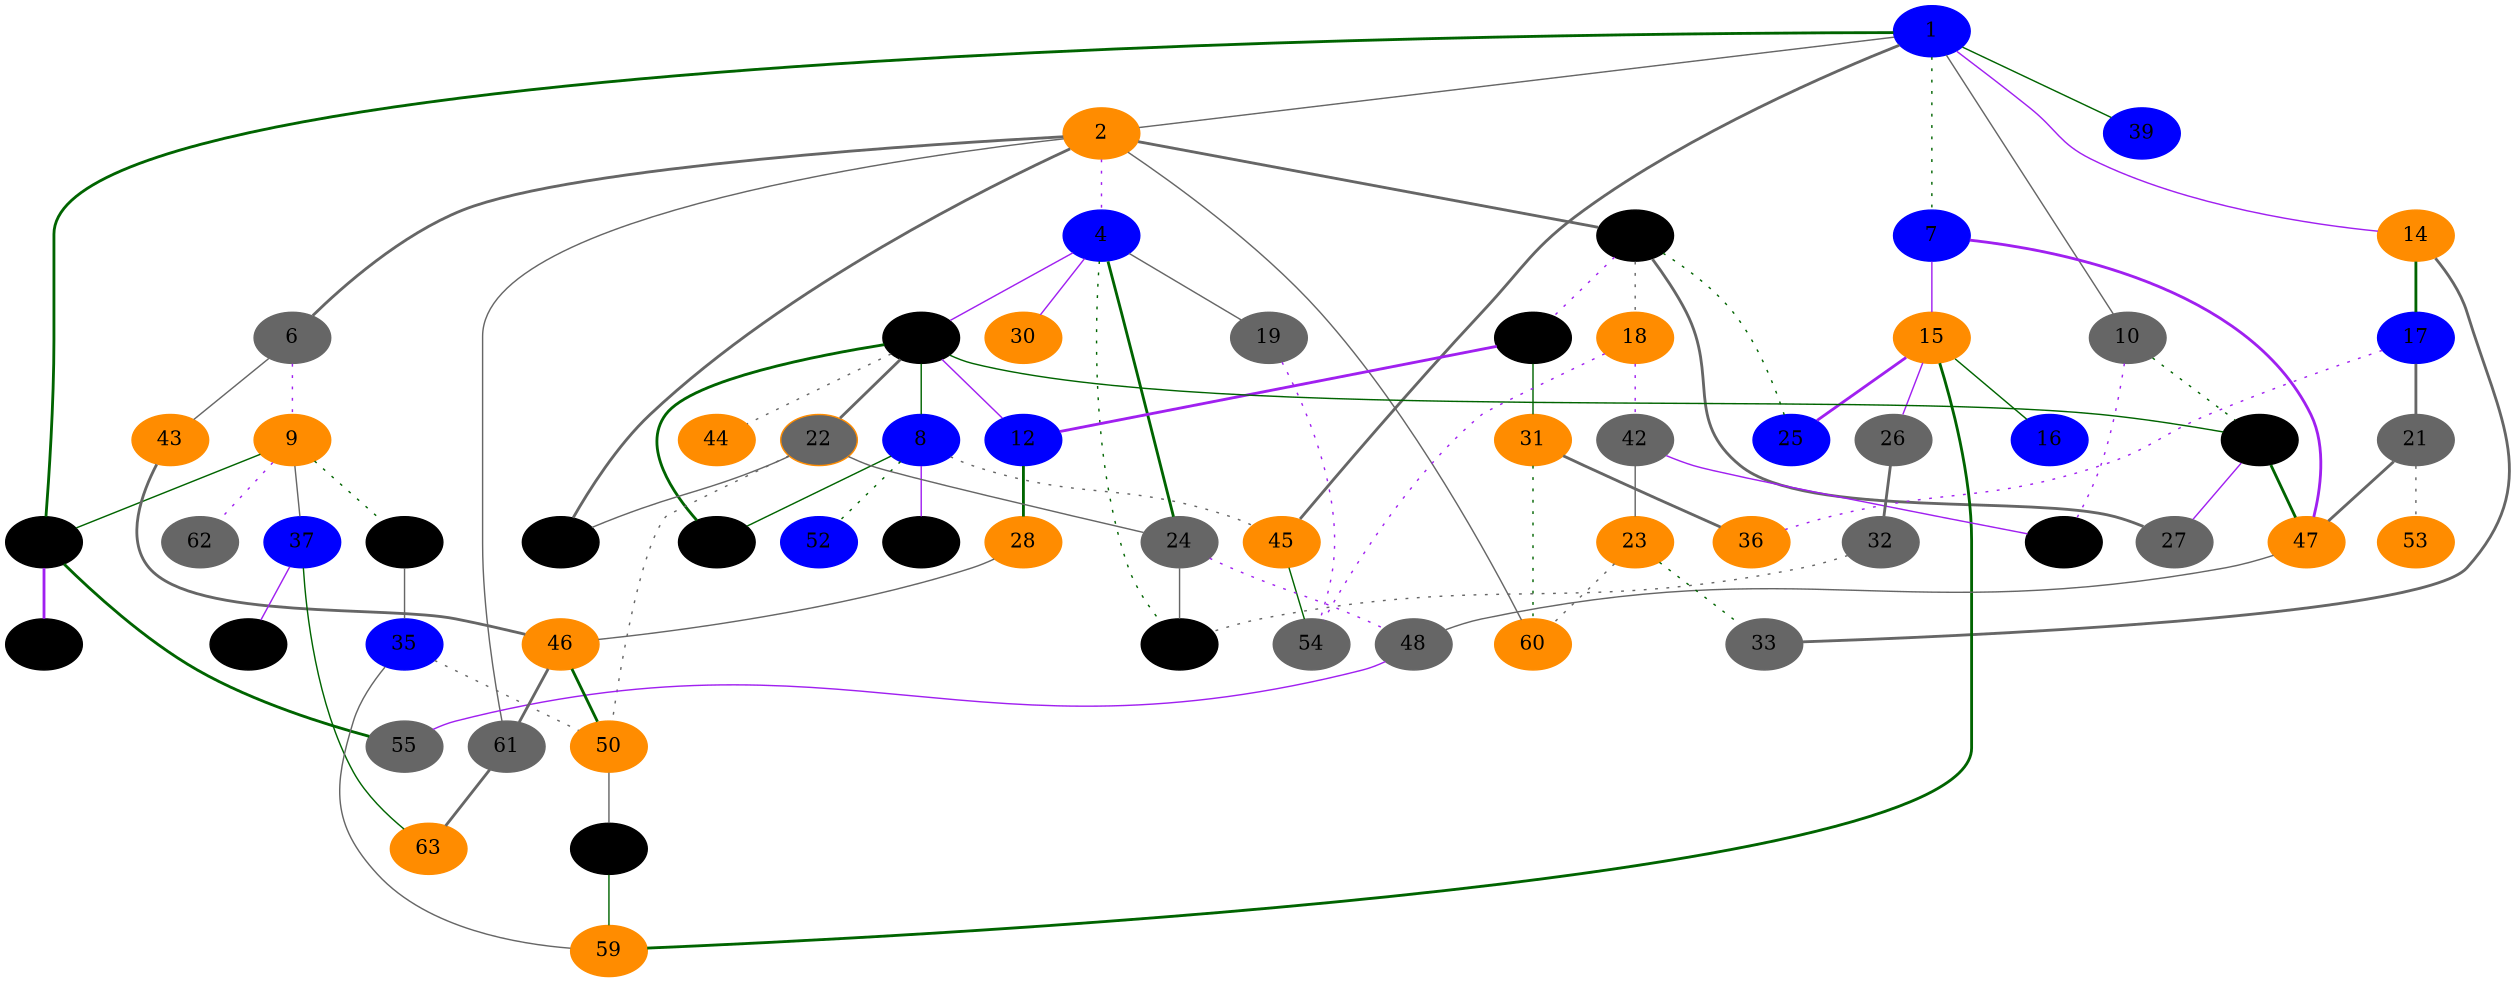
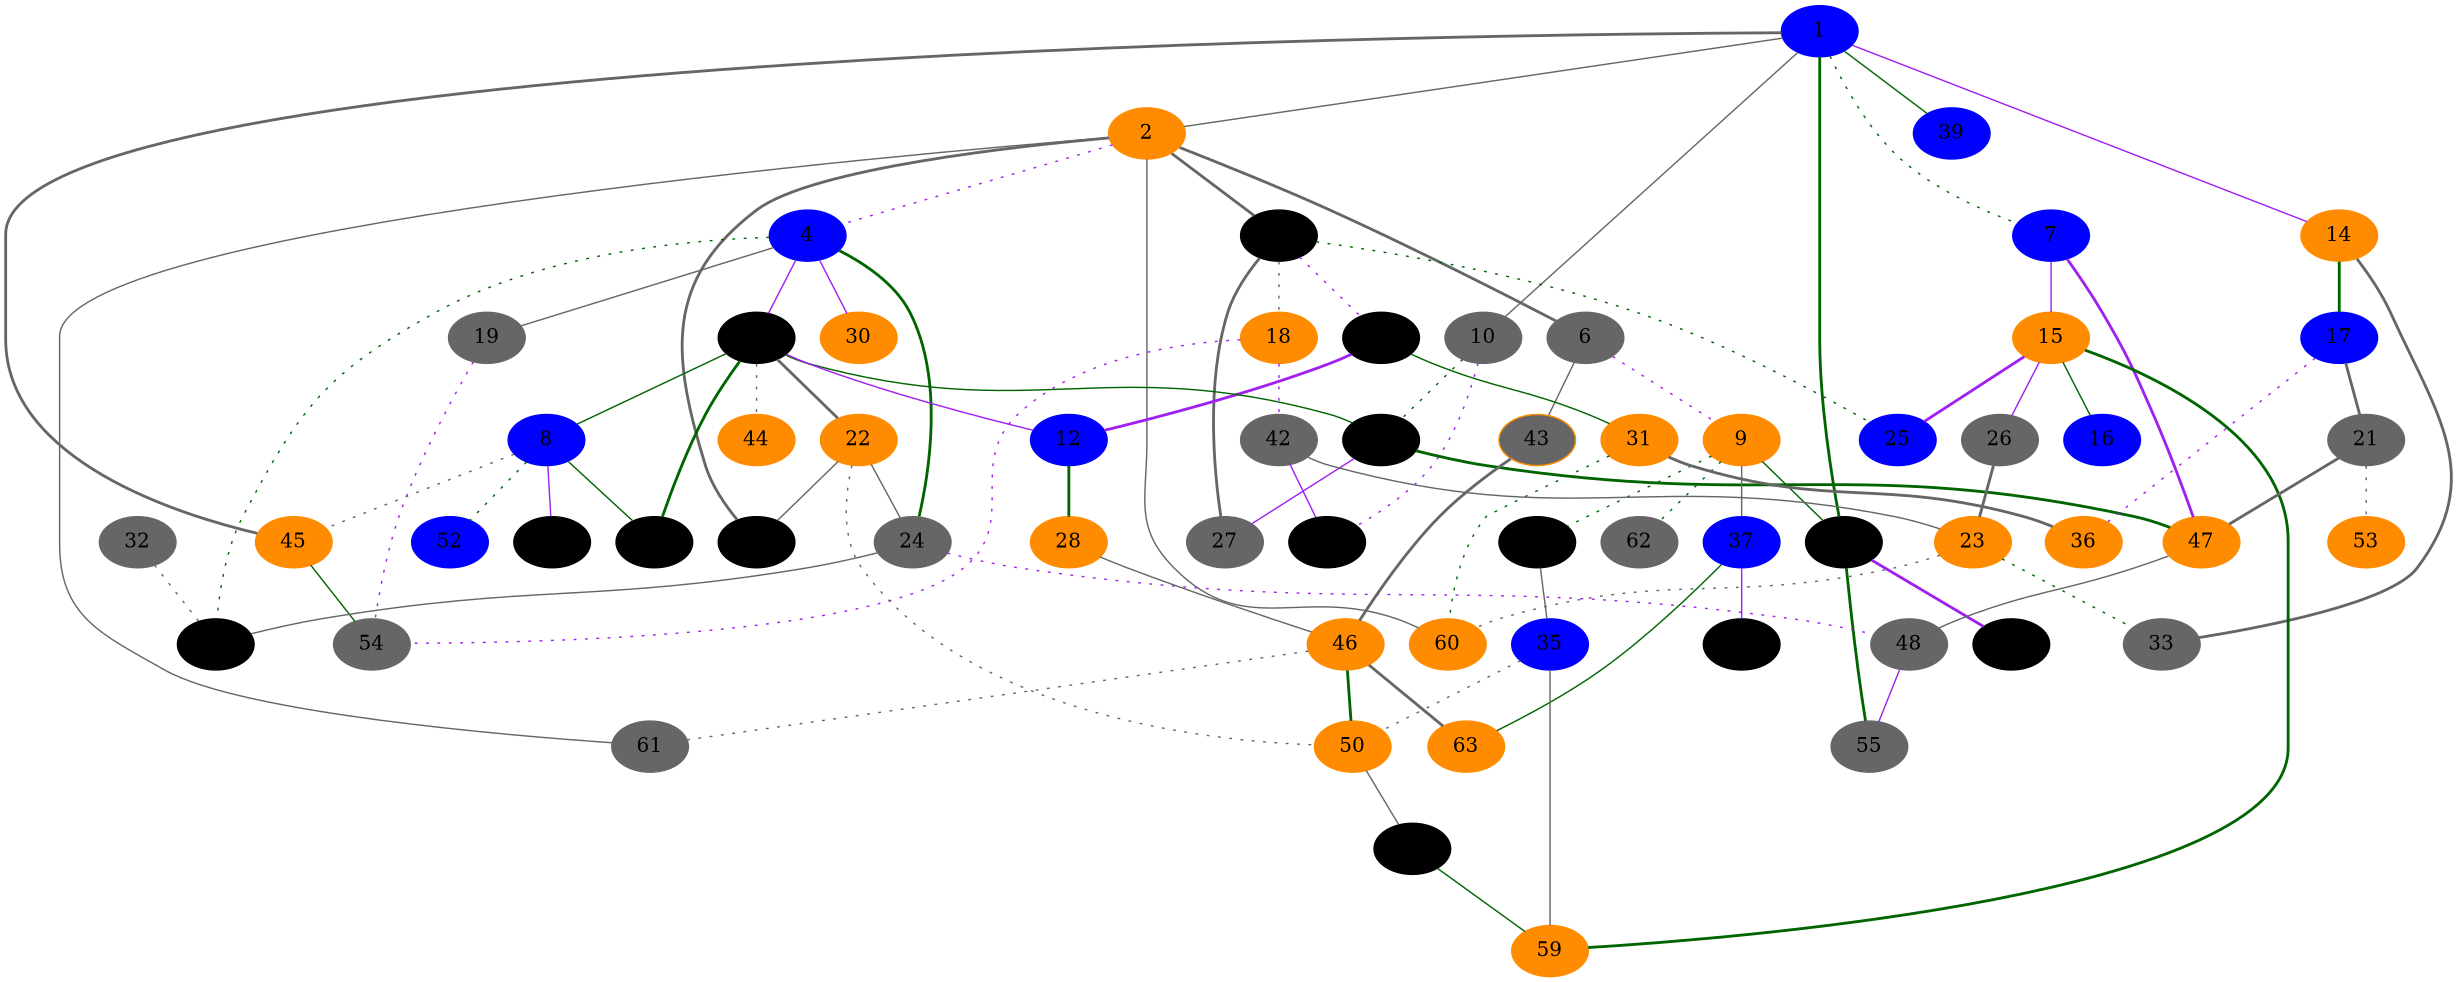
(170, 440) -> (1537, 440)
(819, 440) -> (859, 440)
(246, 491) -> (1676, 506)
(1887, 491) -> (1989, 484)
(534, 696) -> (998, 696)
(468, 798) -> (1406, 696)
